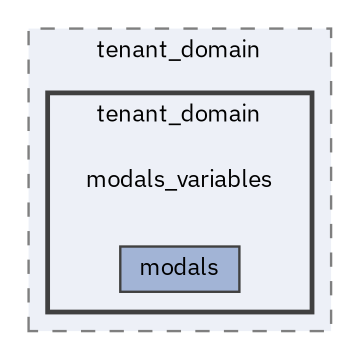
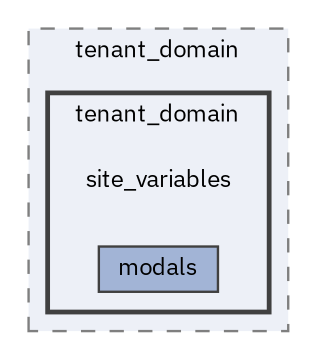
(180, 181) -> (158, 181)
